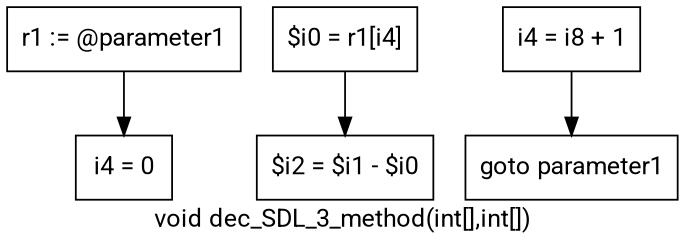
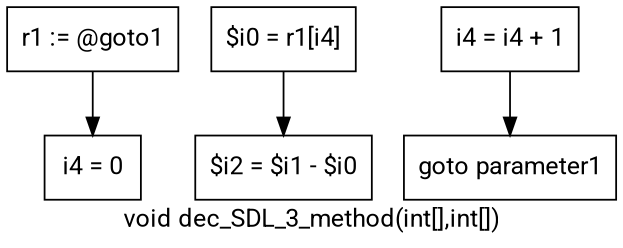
(124, 39) -> (93, 39)
(572, 39) -> (510, 39)
